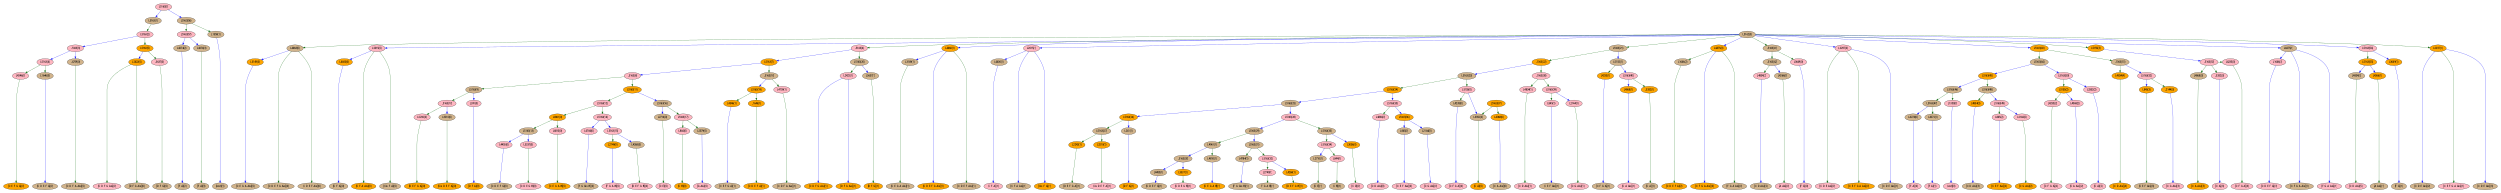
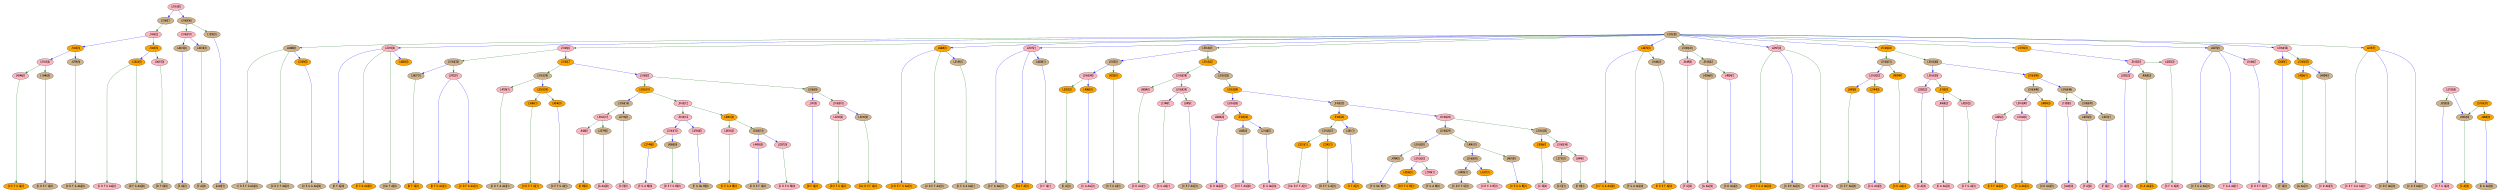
(75, 48) -> (75, 48)
(2214, 68) -> (2131, 68)
(1467, 82) -> none
(339, 123) -> (339, 101)
